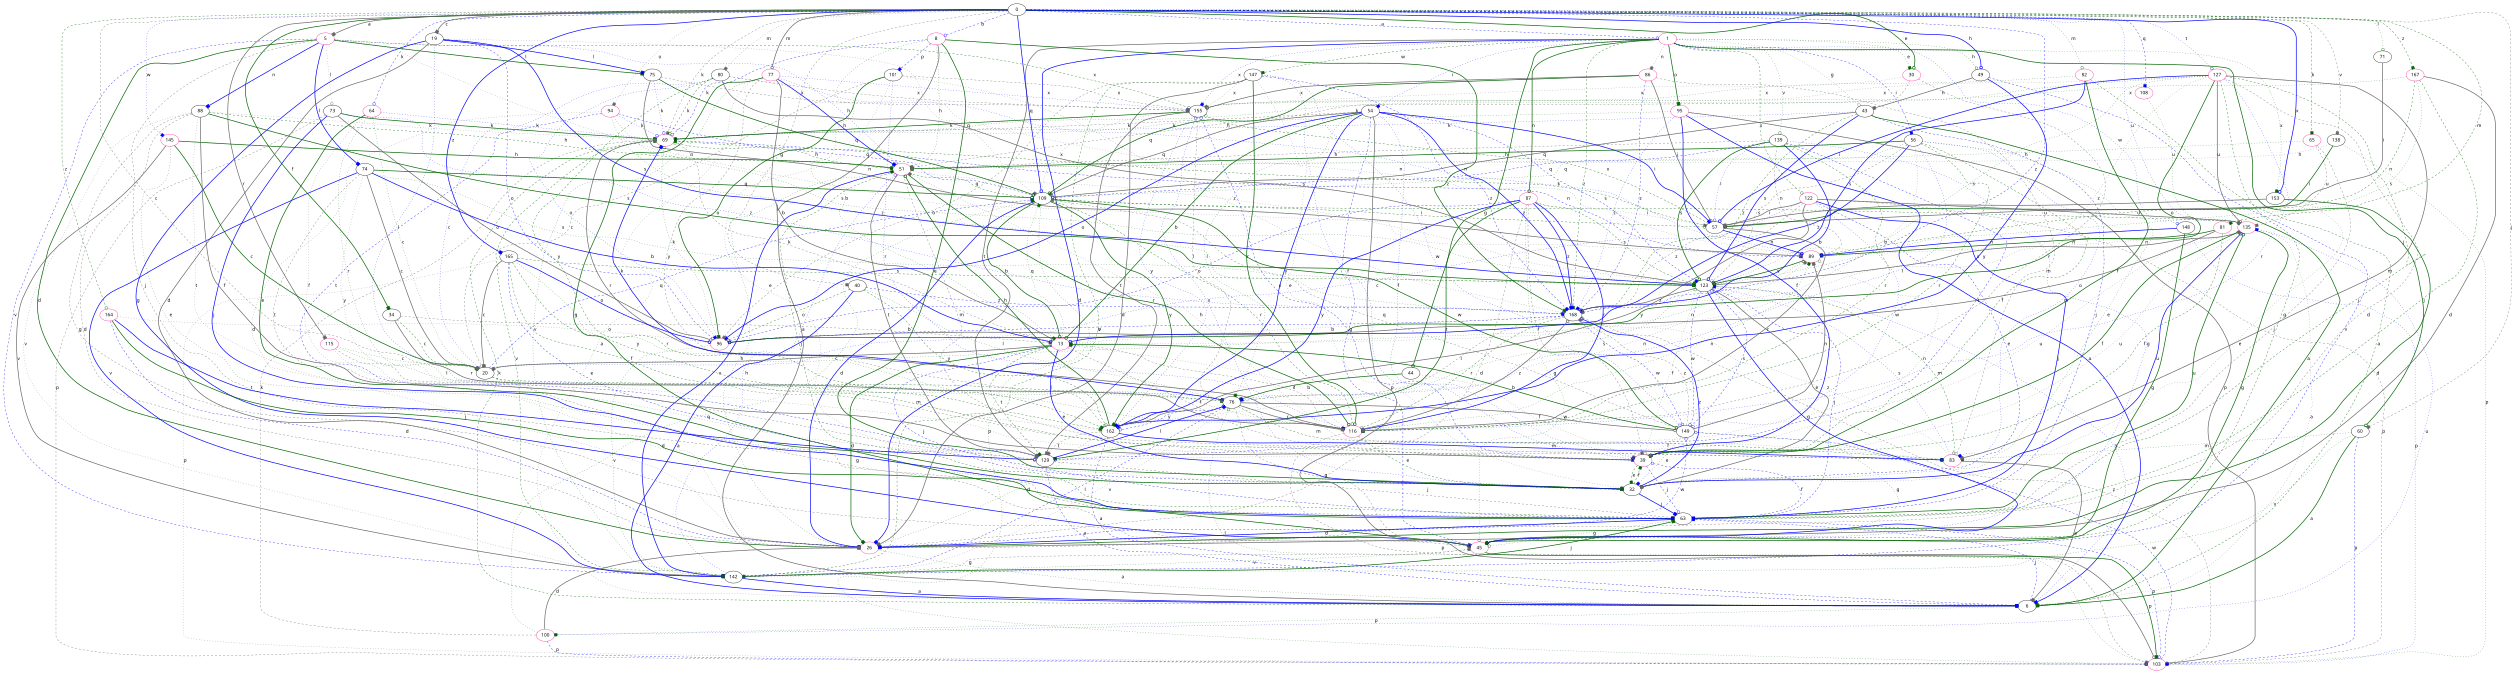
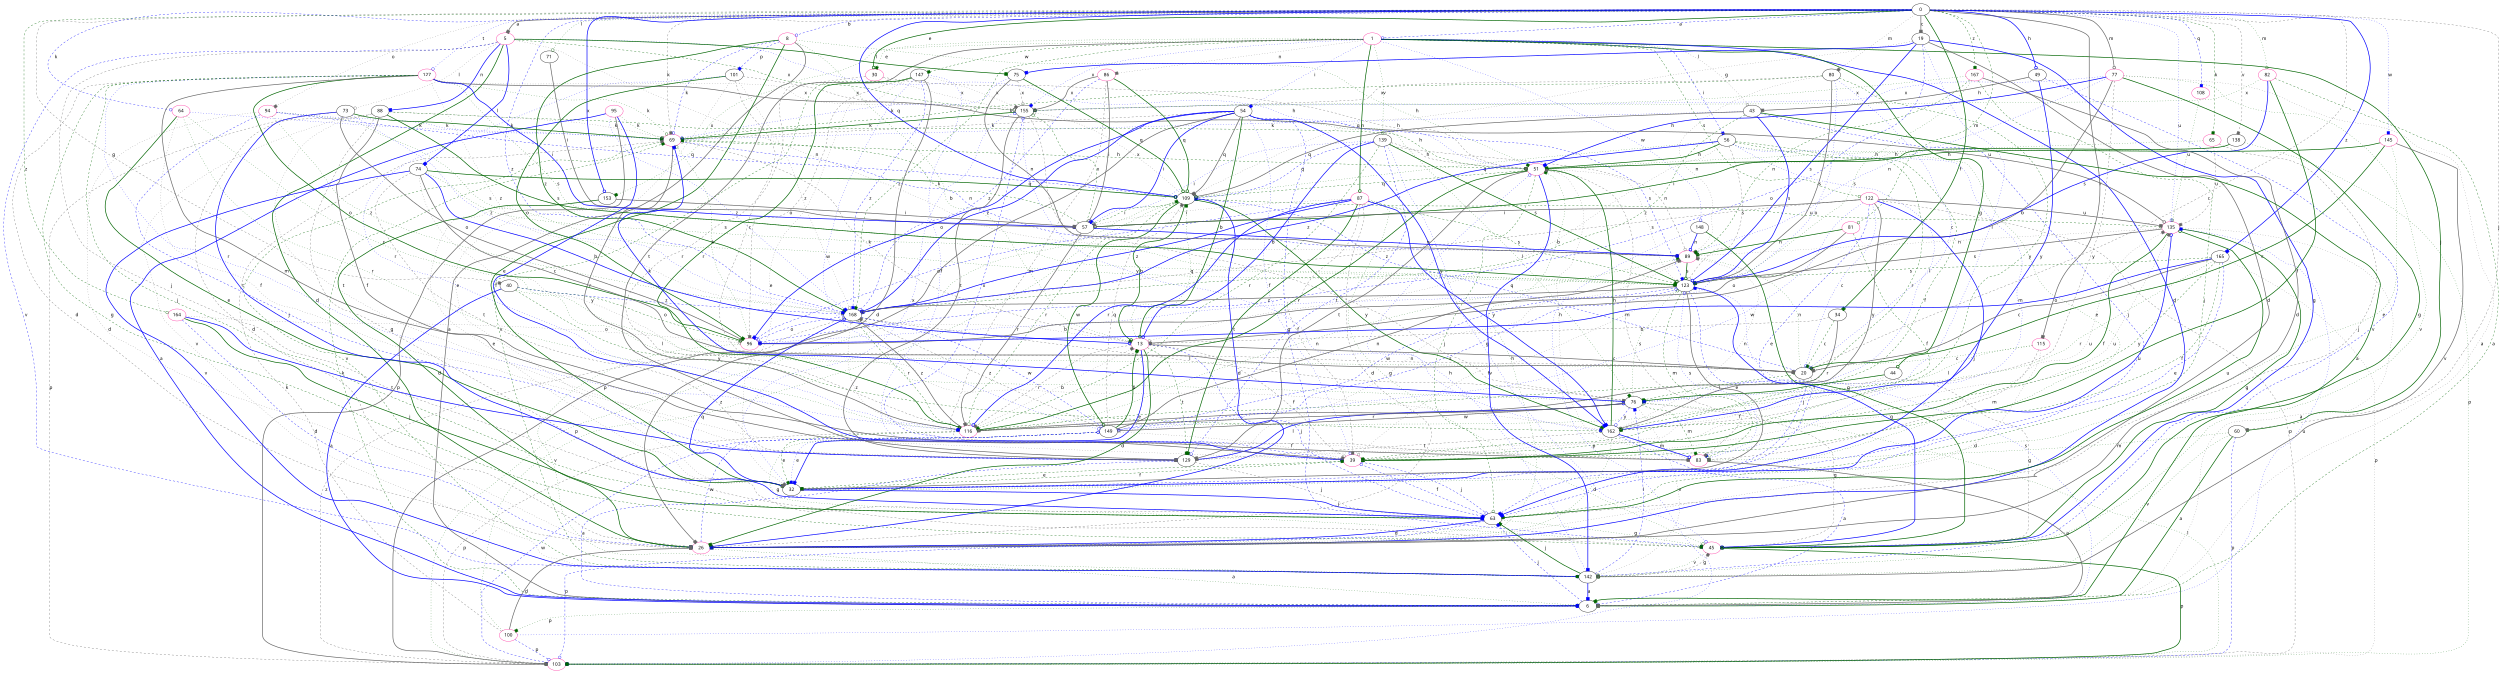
(1923, 13) -> (1973, 125)
(1853, 41) -> none
(1673, 73) -> none
(363, 377) -> (703, 392)
